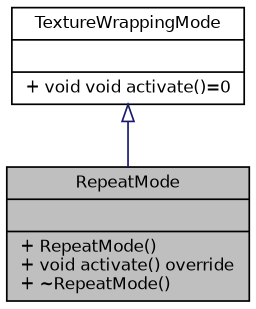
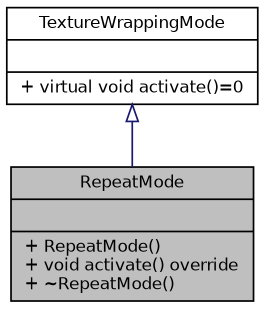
(128, 87) -> (132, 87)
